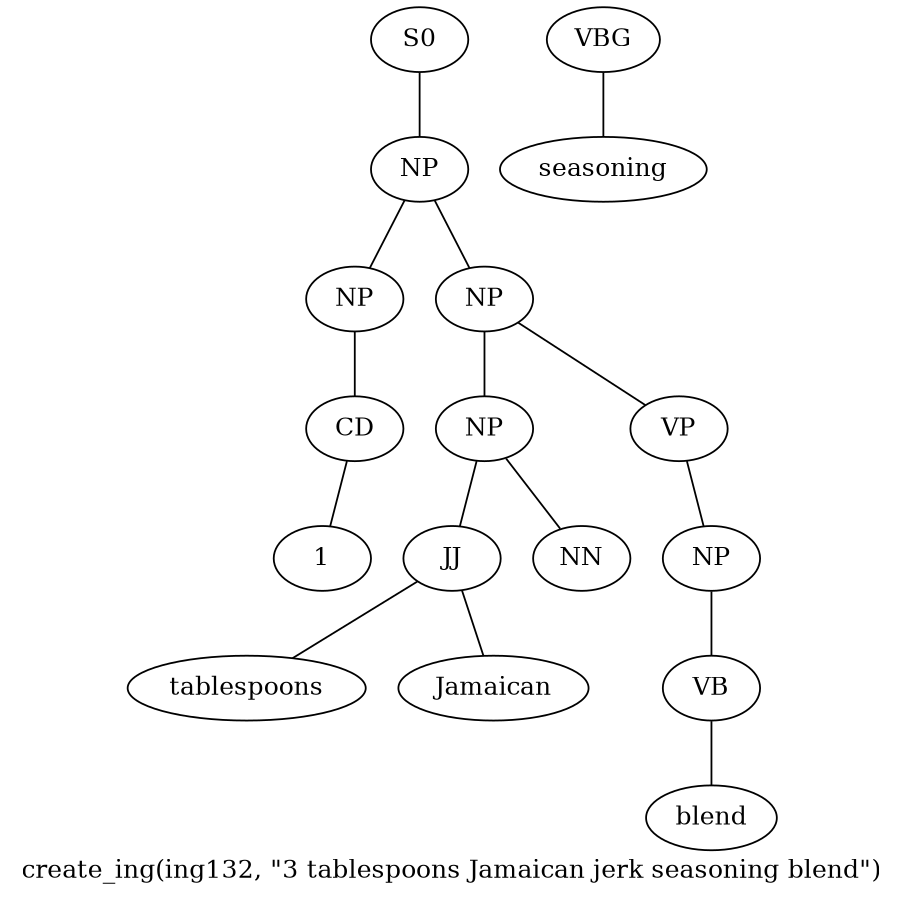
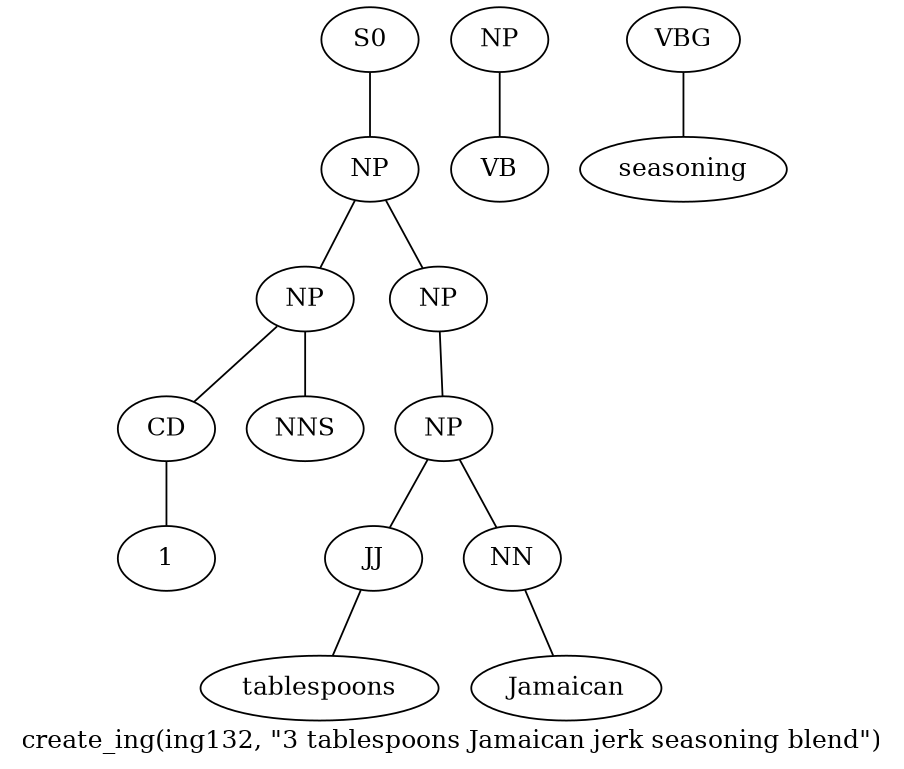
none -> (305, 429)
(679, 429) -> none
(473, 623) -> (539, 623)
(711, 818) -> none
